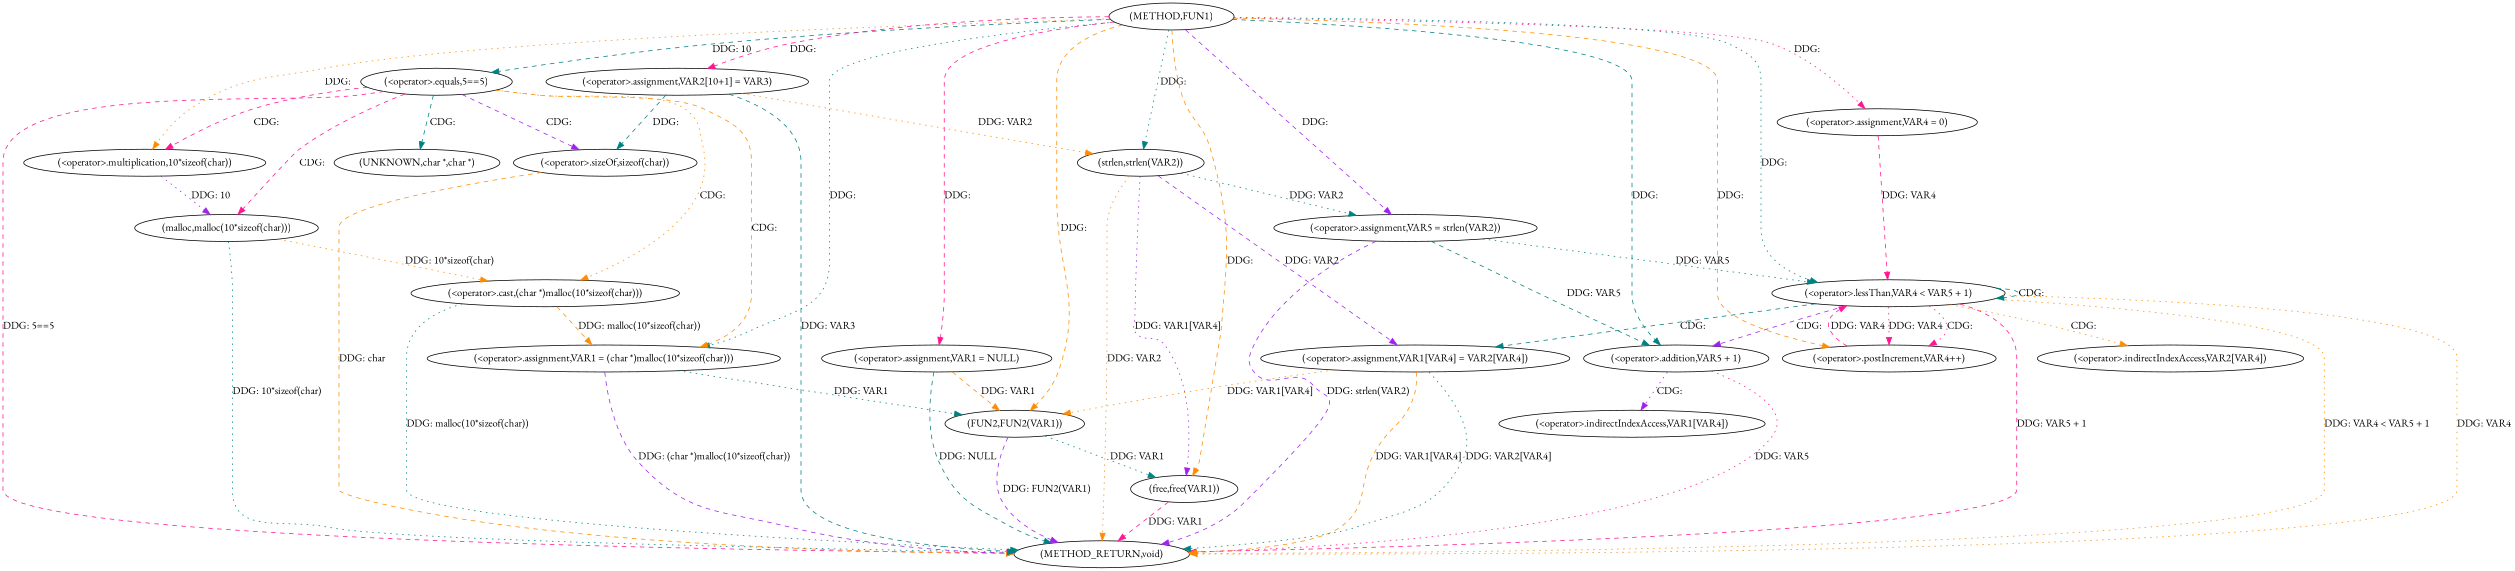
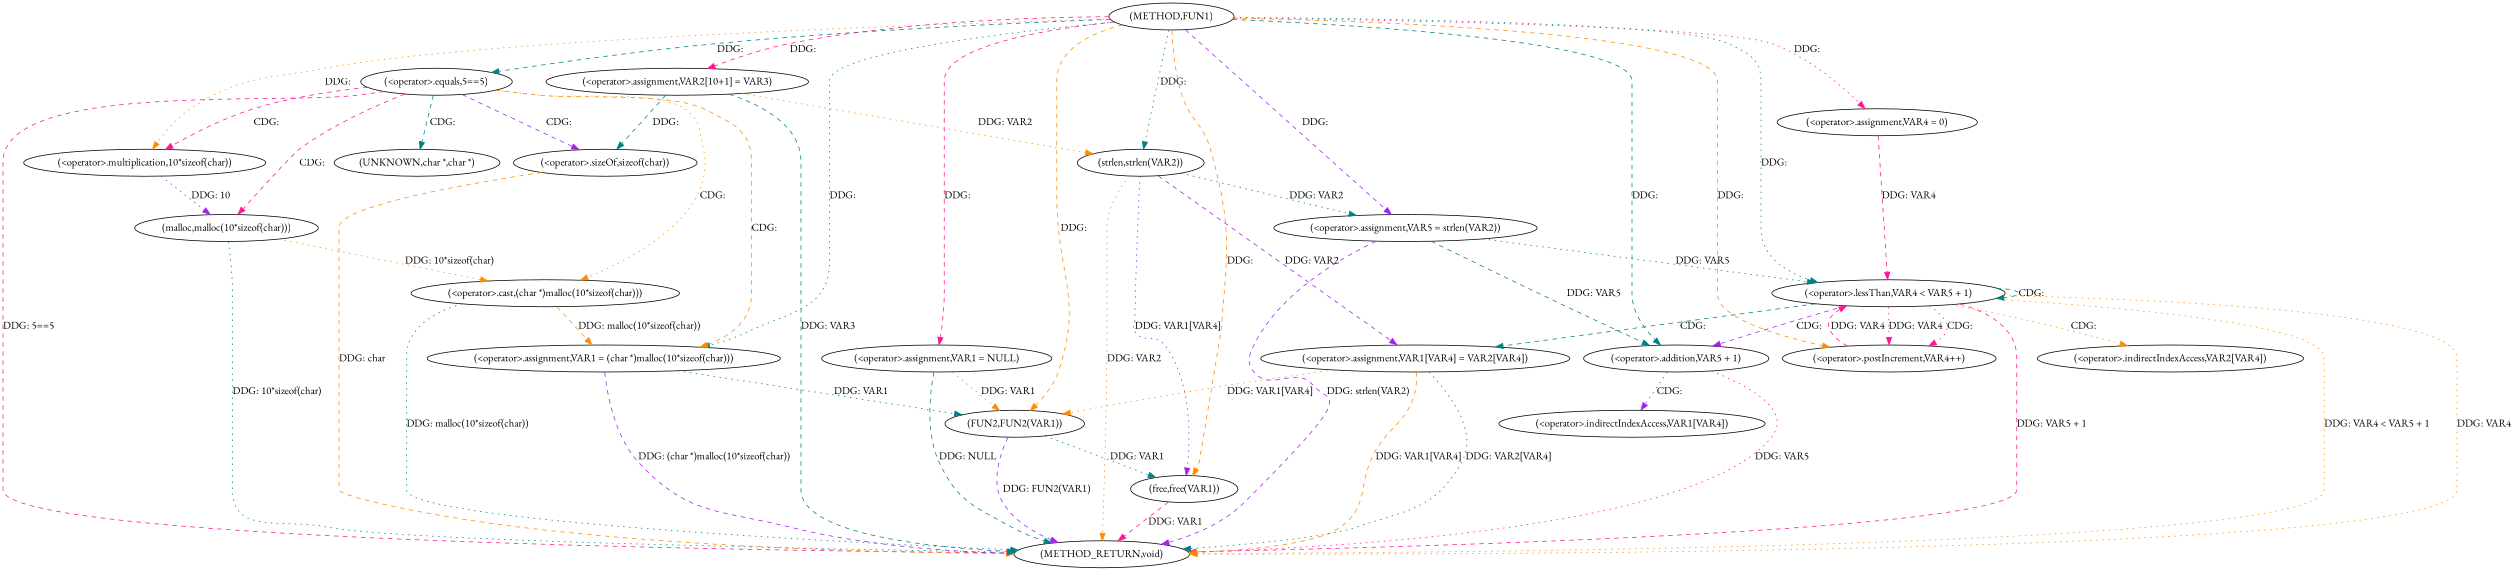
(732, 49) -> (732, 49)
(973, 389) -> (973, 389)
